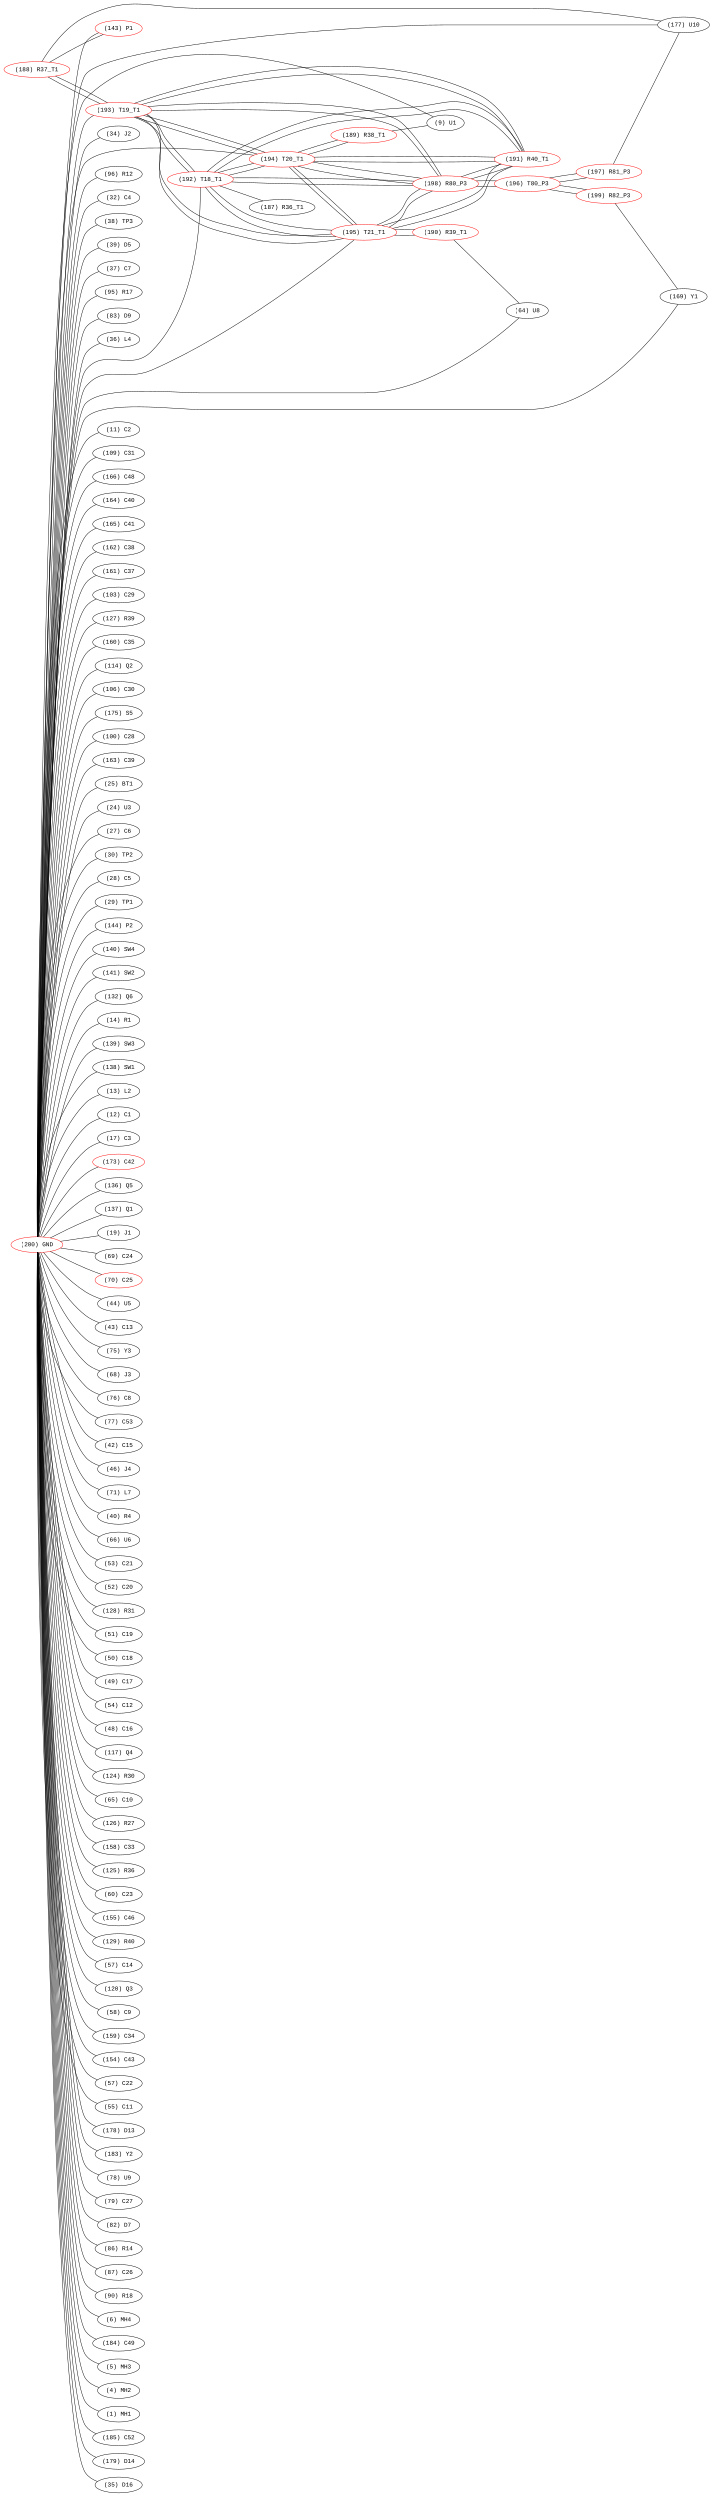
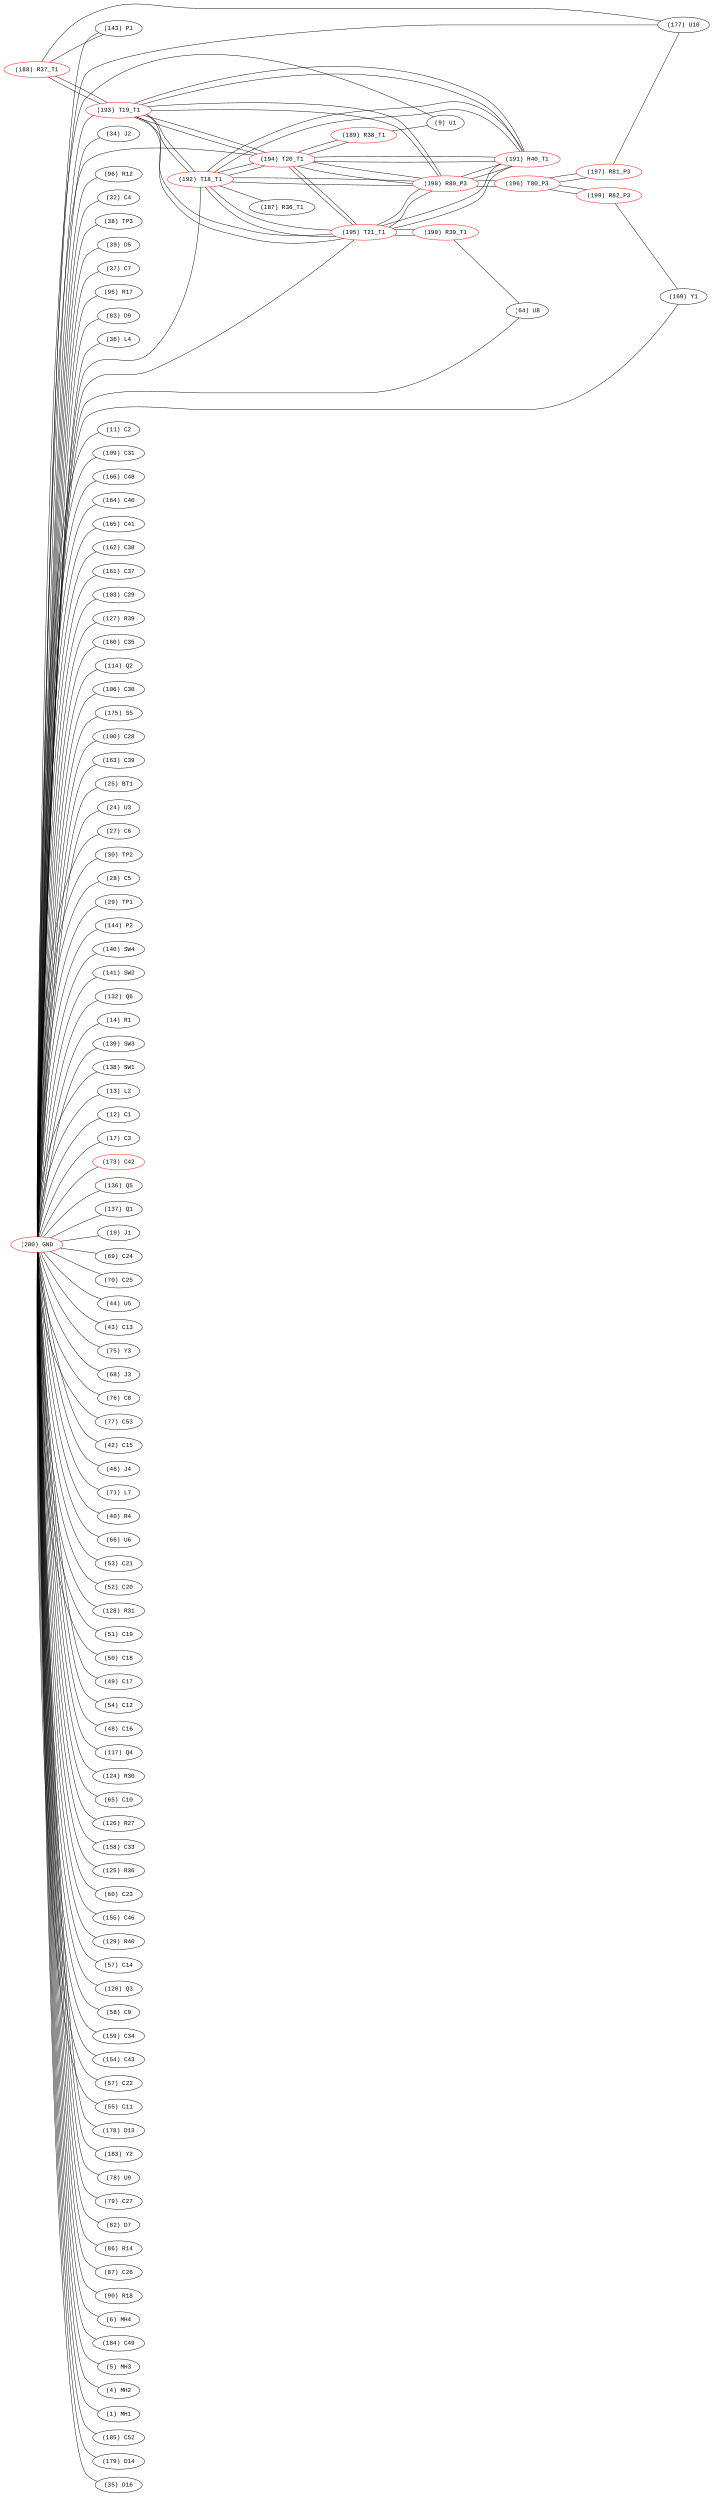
(119, 28) -> (119, 28)
(119, 1280) -> (119, 1280)
